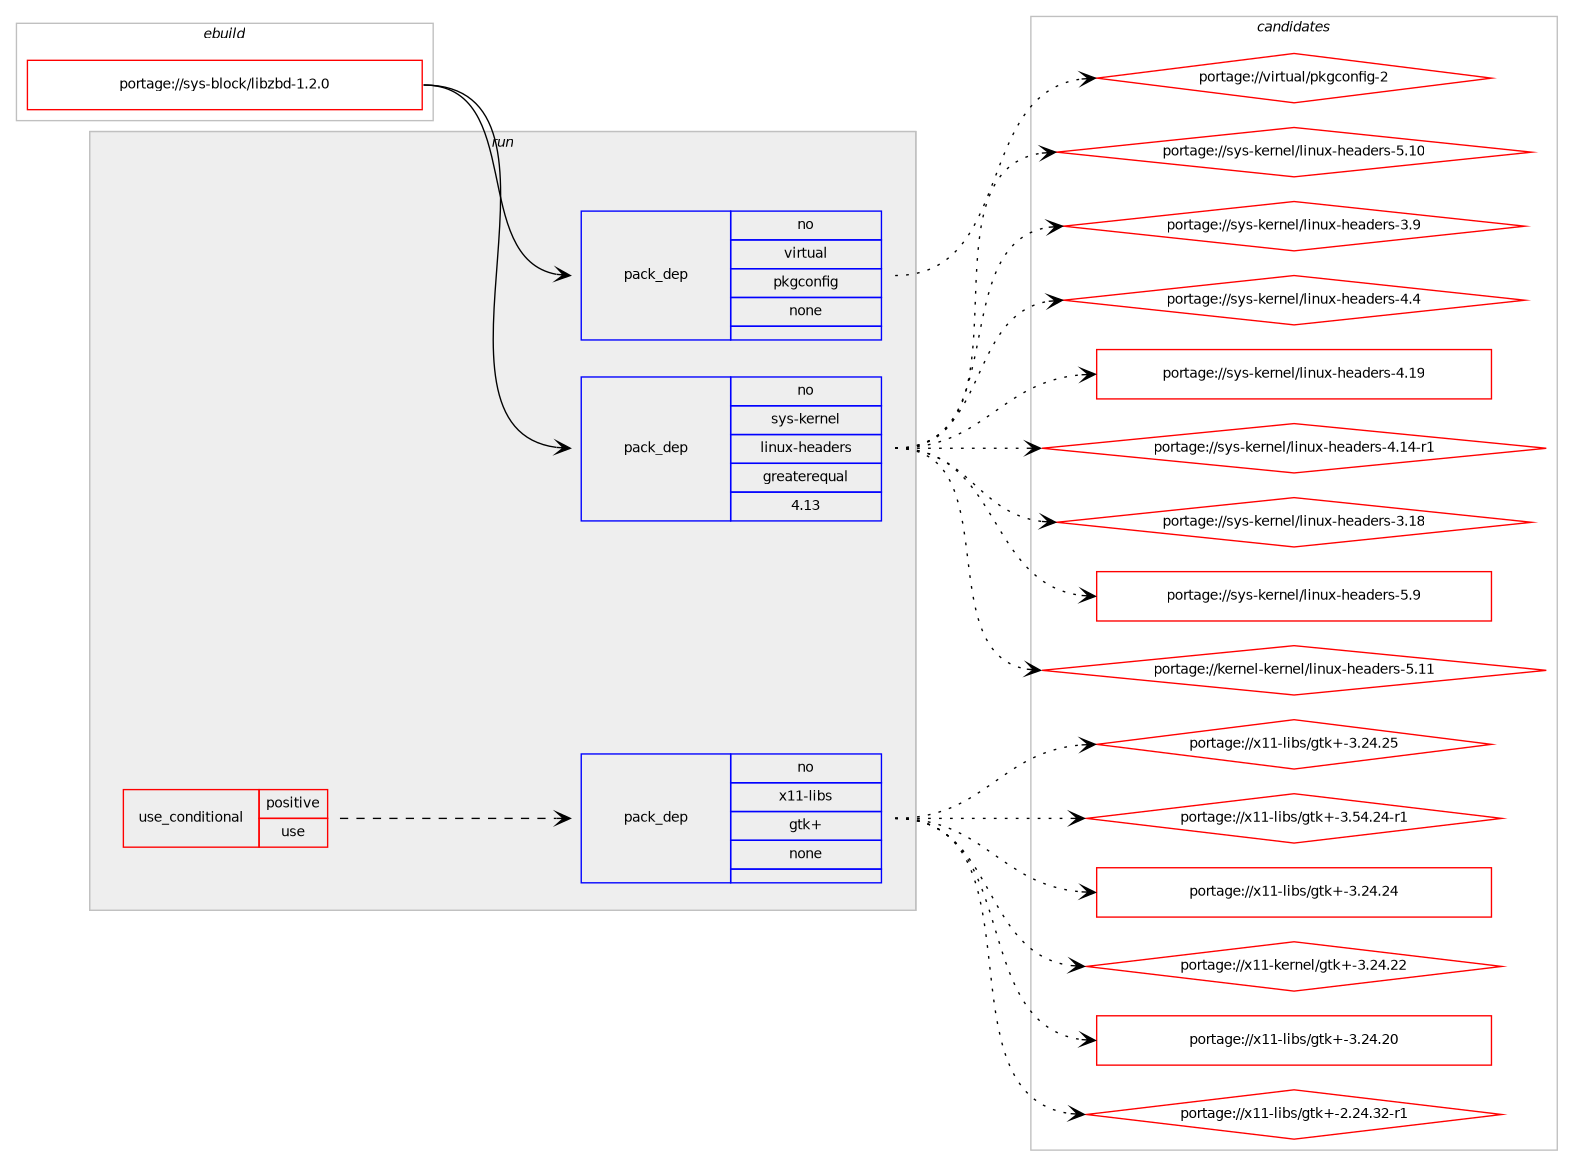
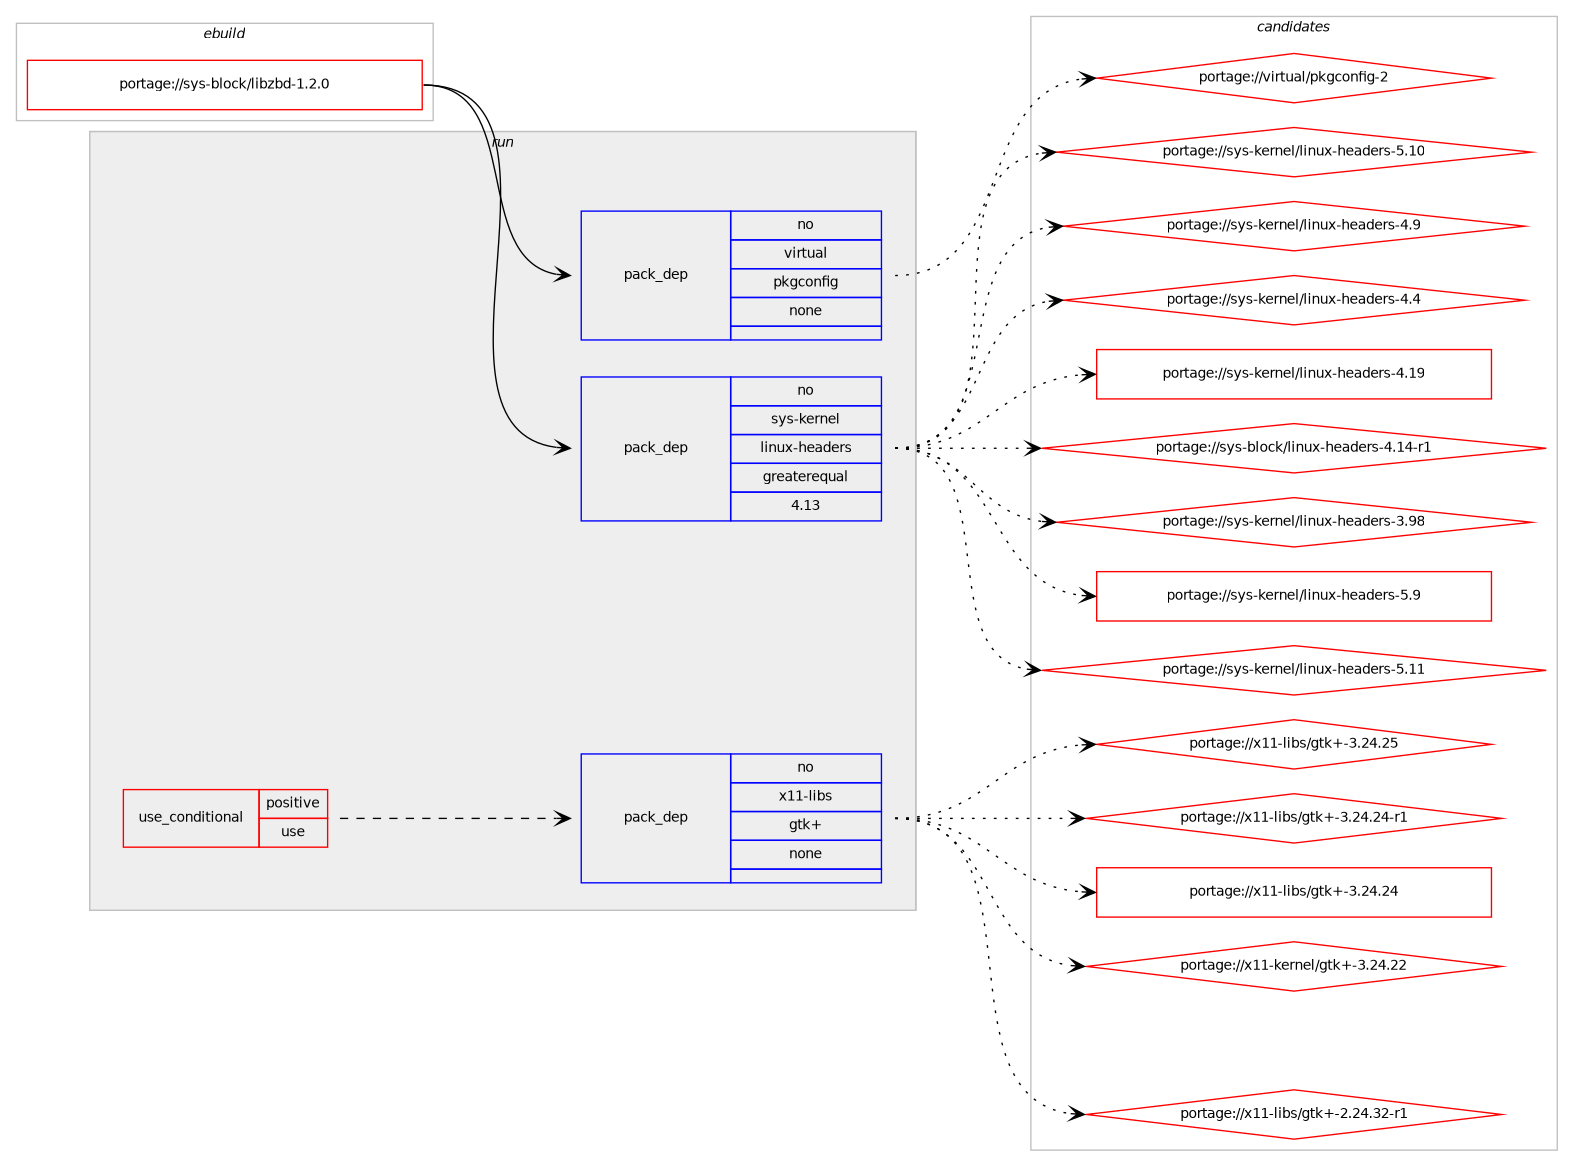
(1294, 226) -> (1294, 226)
(1294, 448) -> (1294, 448)
(1294, 522) -> (1294, 522)
(1294, 670) -> (1294, 670)
(1294, 818) -> (1294, 818)
(1294, 1040) -> none
